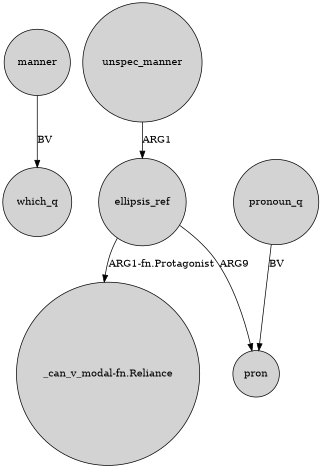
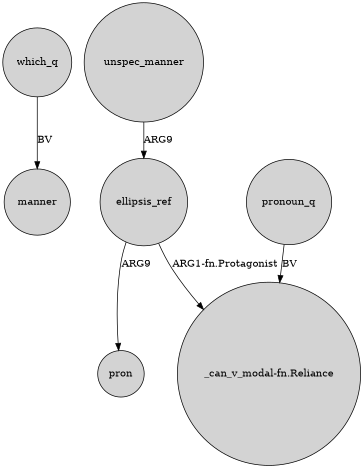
(37, 128) -> (37, 129)
(157, 140) -> (159, 140)
(265, 294) -> (282, 260)
